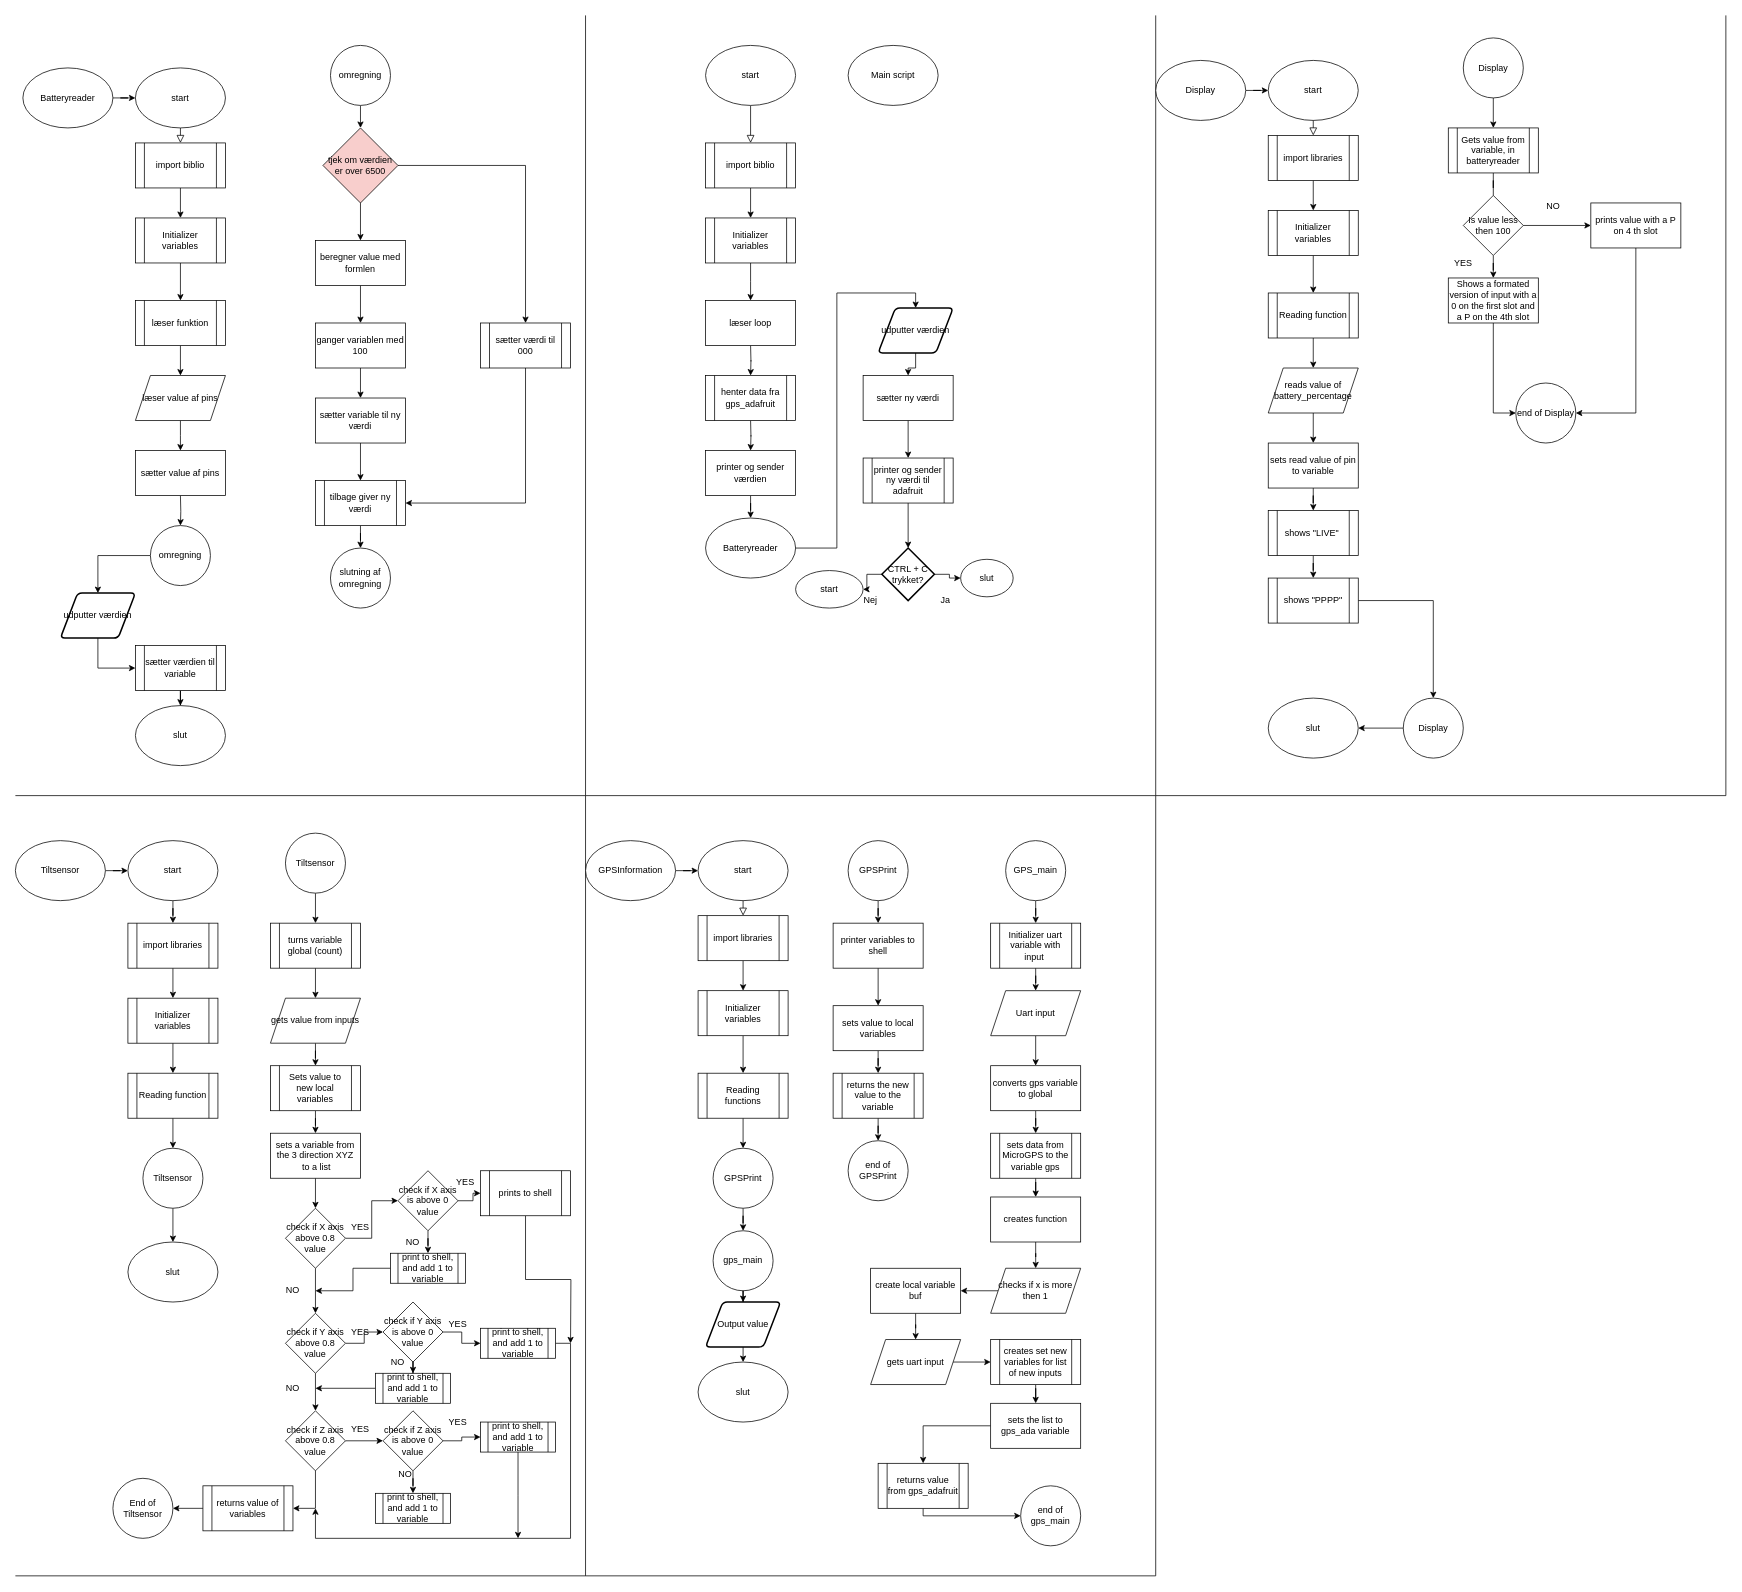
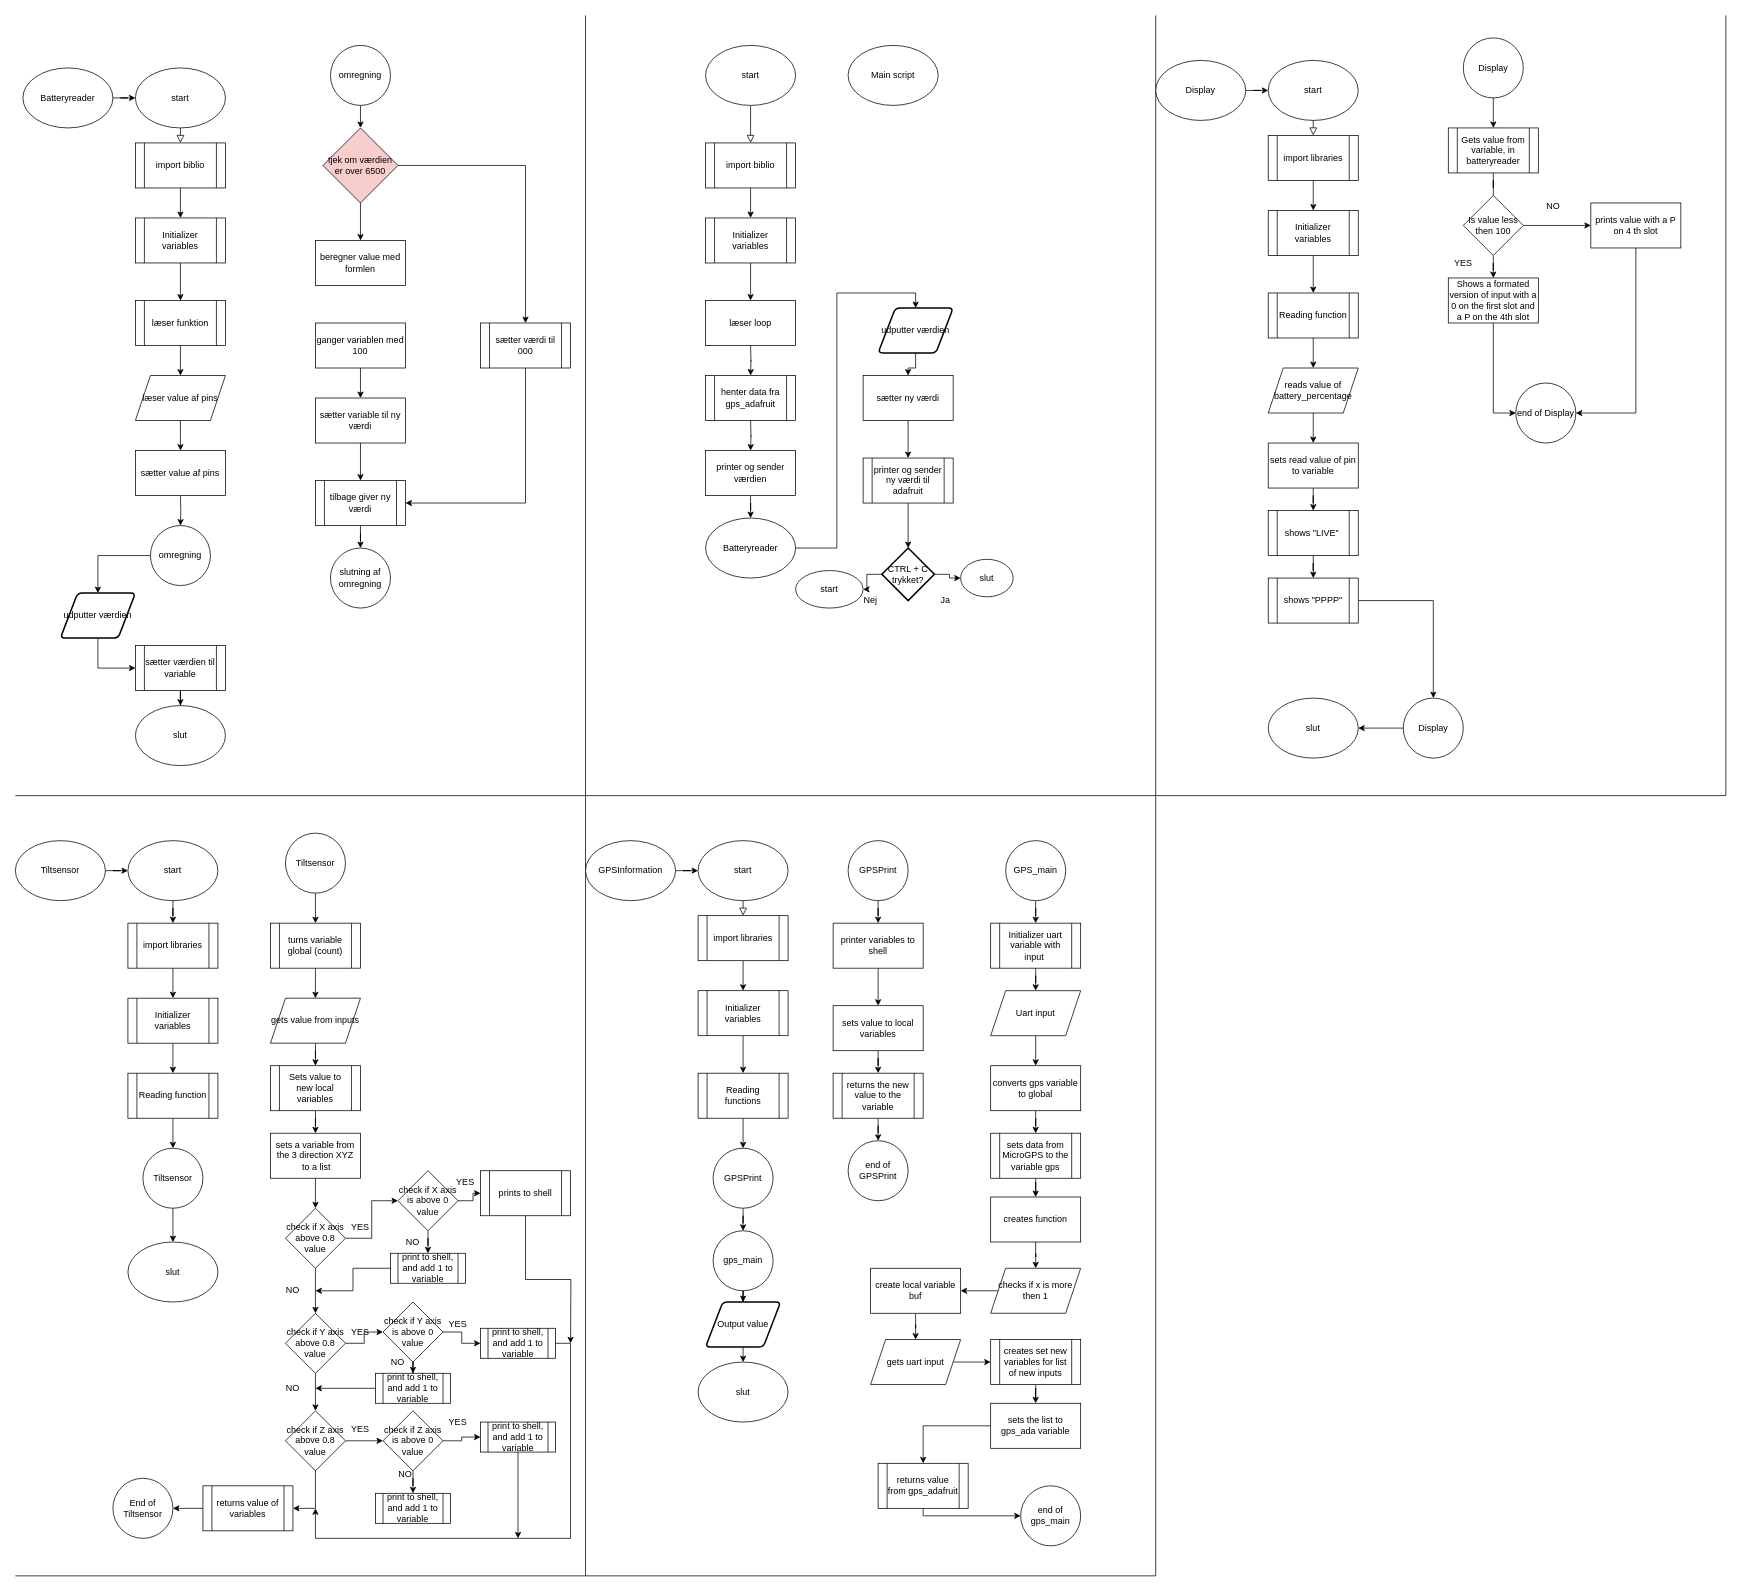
(360, 302) -> none
